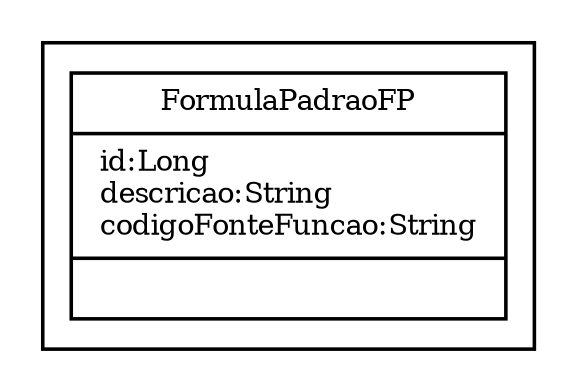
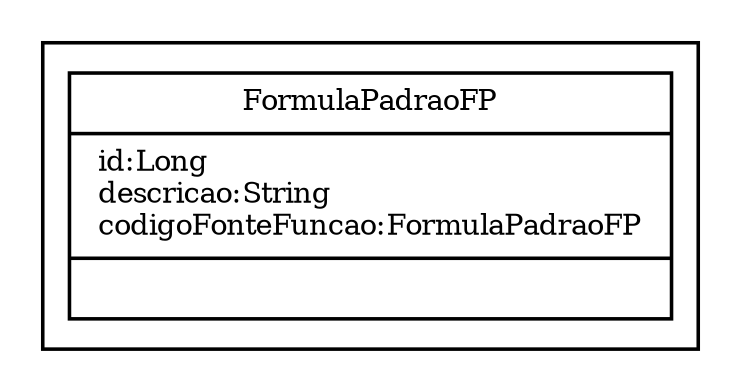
(289, 226) -> (370, 226)
